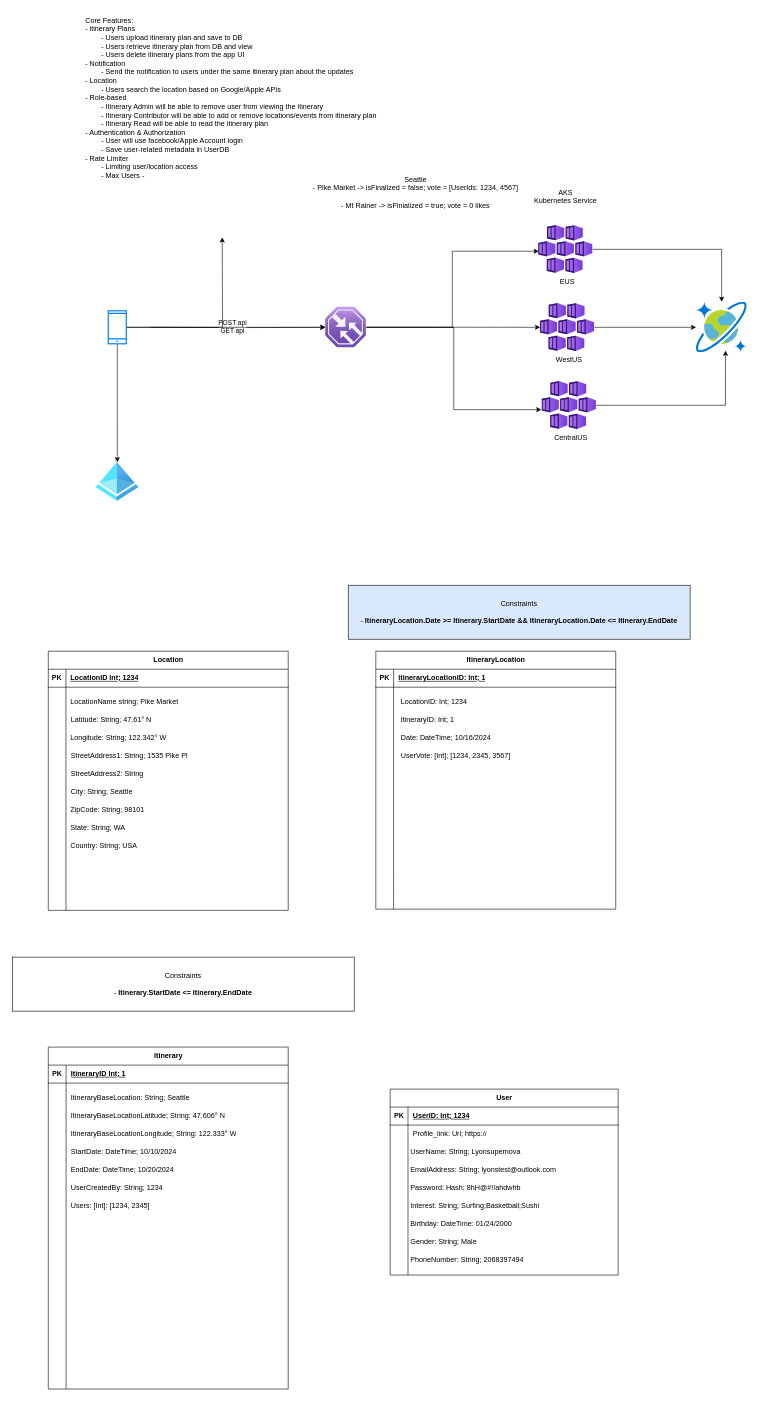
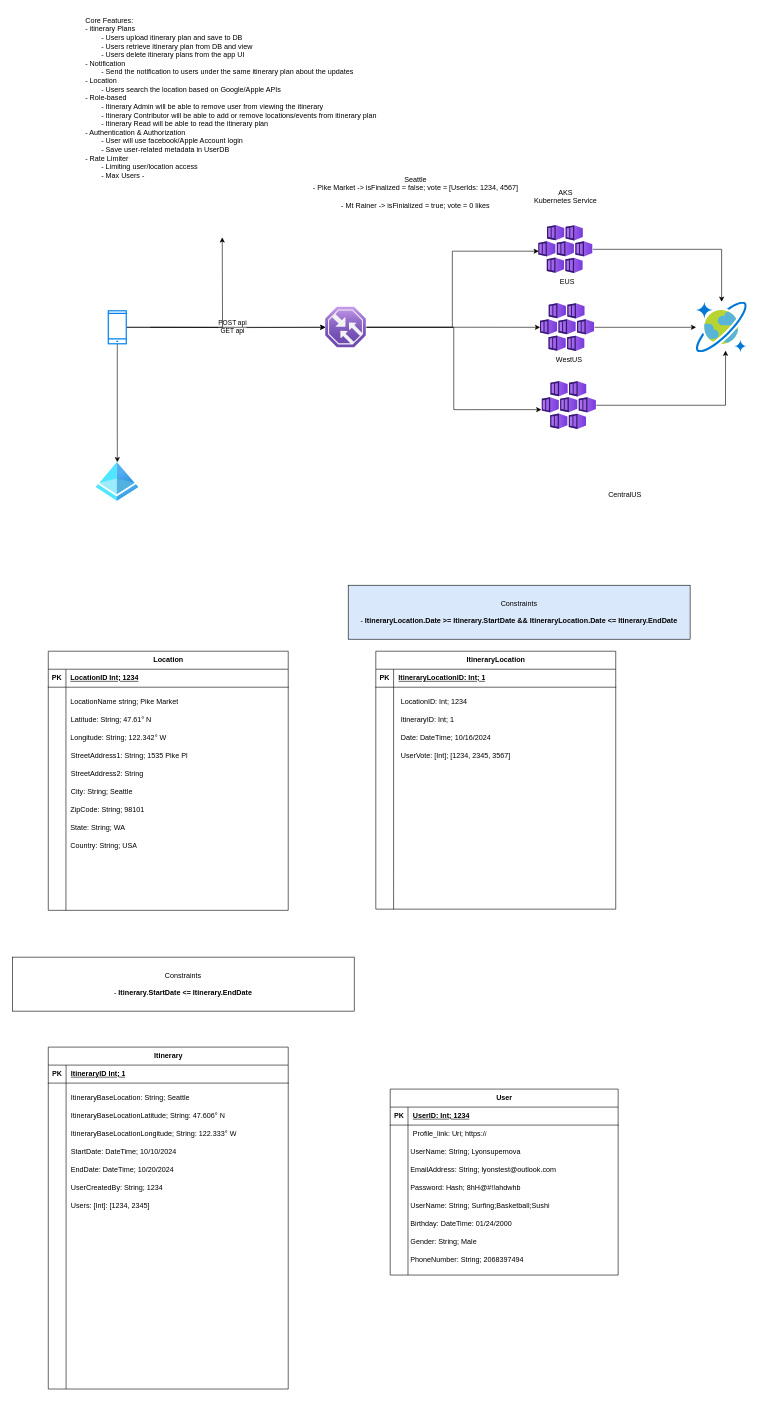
(571, 438) -> (625, 495)
(485, 1206) -> (485, 1206)
